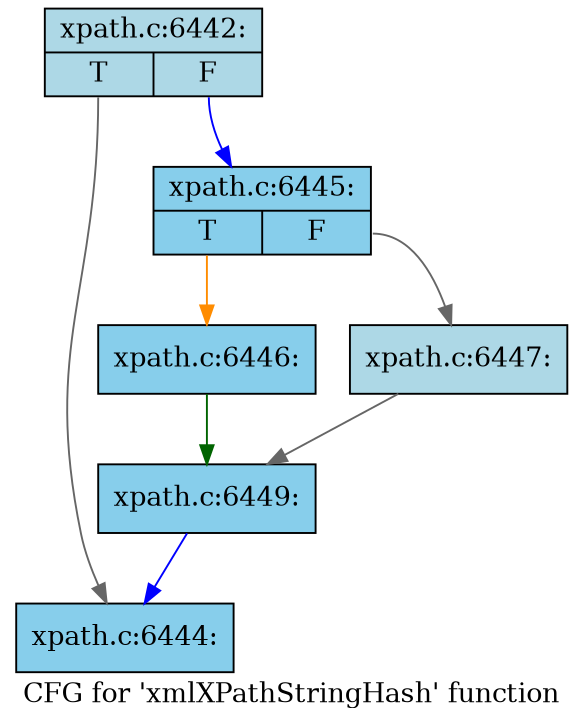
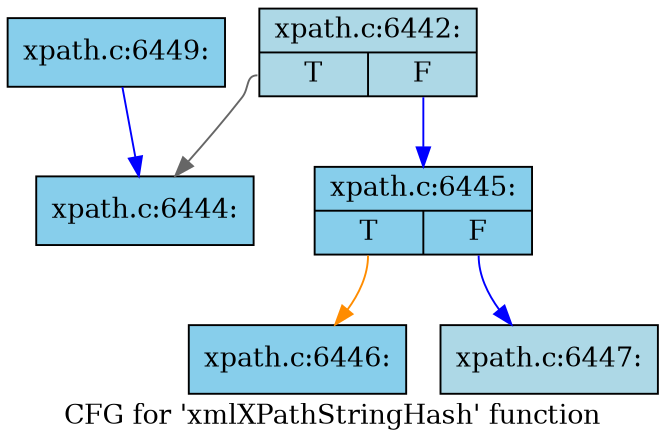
(419, 259) -> (485, 284)
(207, 420) -> none
(341, 424) -> none
